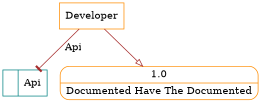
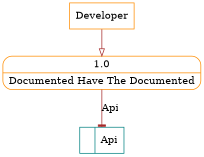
(60, 48) -> (102, 106)
